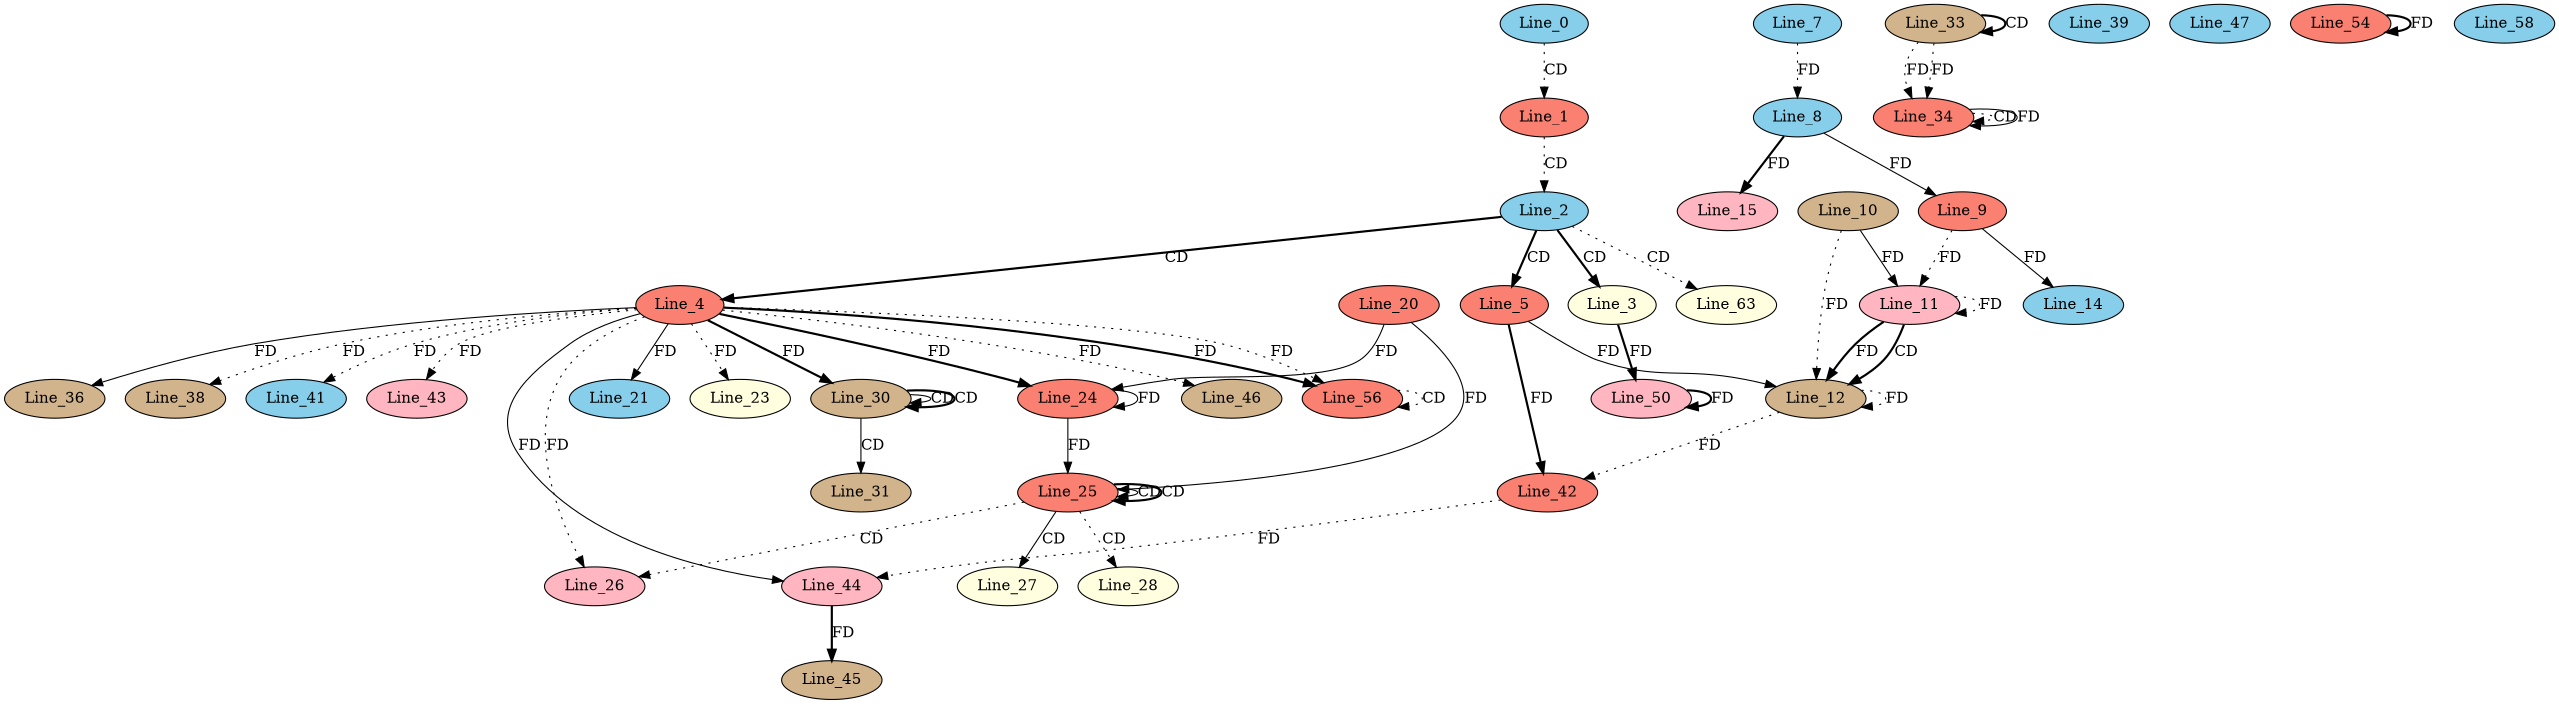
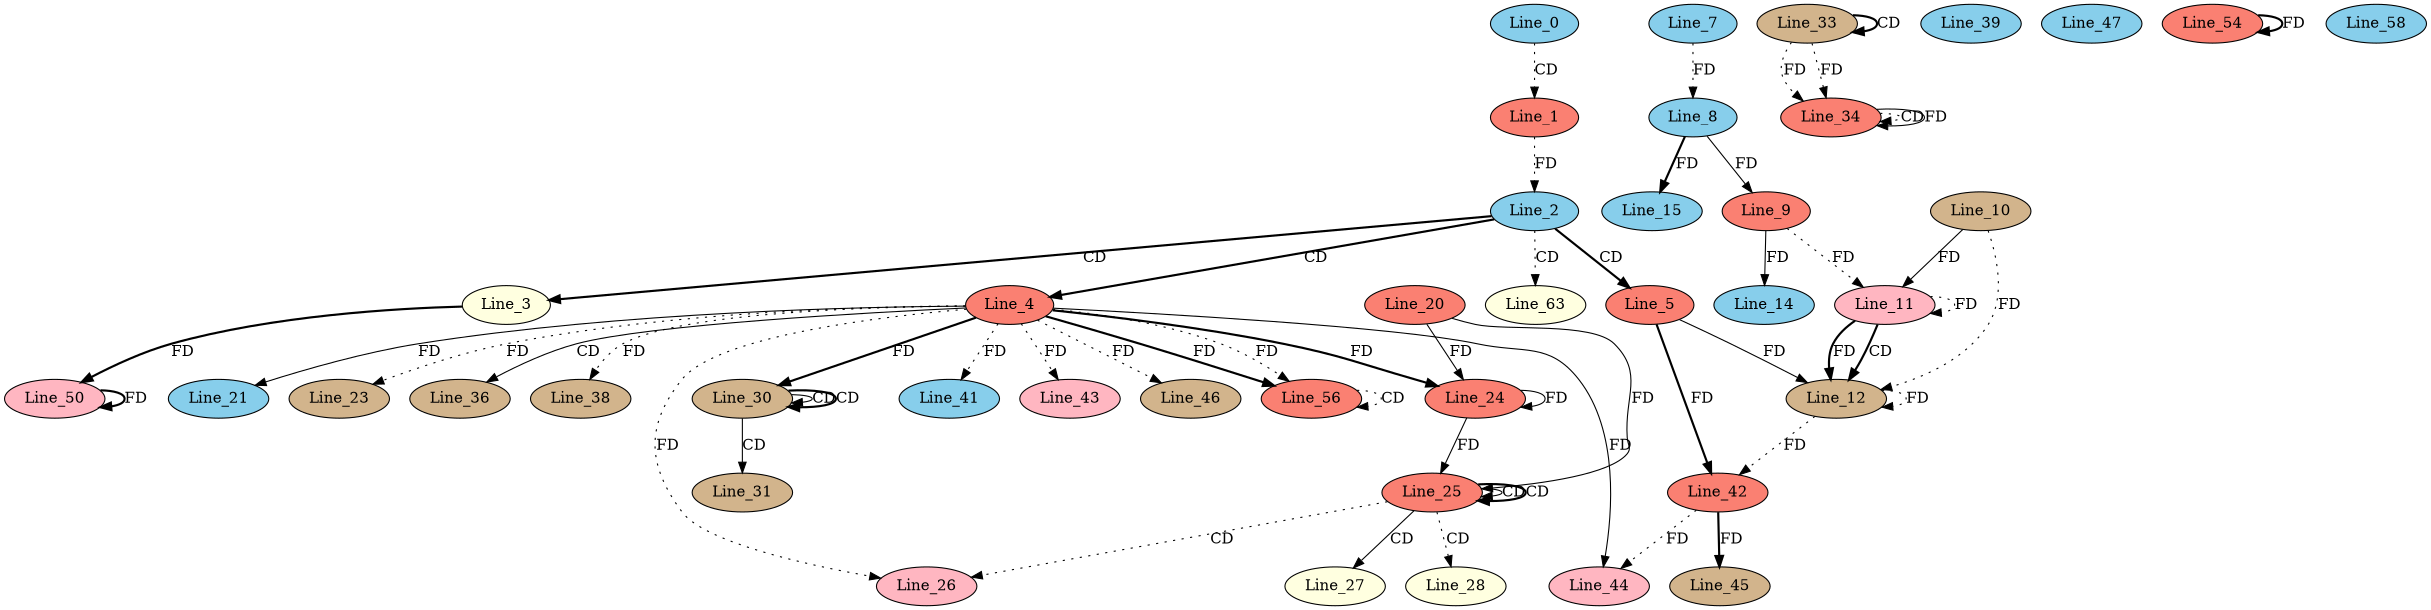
(1556, 164) -> (1546, 164)
(1727, 211) -> (1652, 211)
(266, 352) -> (588, 352)
(740, 399) -> (339, 399)
(832, 628) -> (1719, 534)
